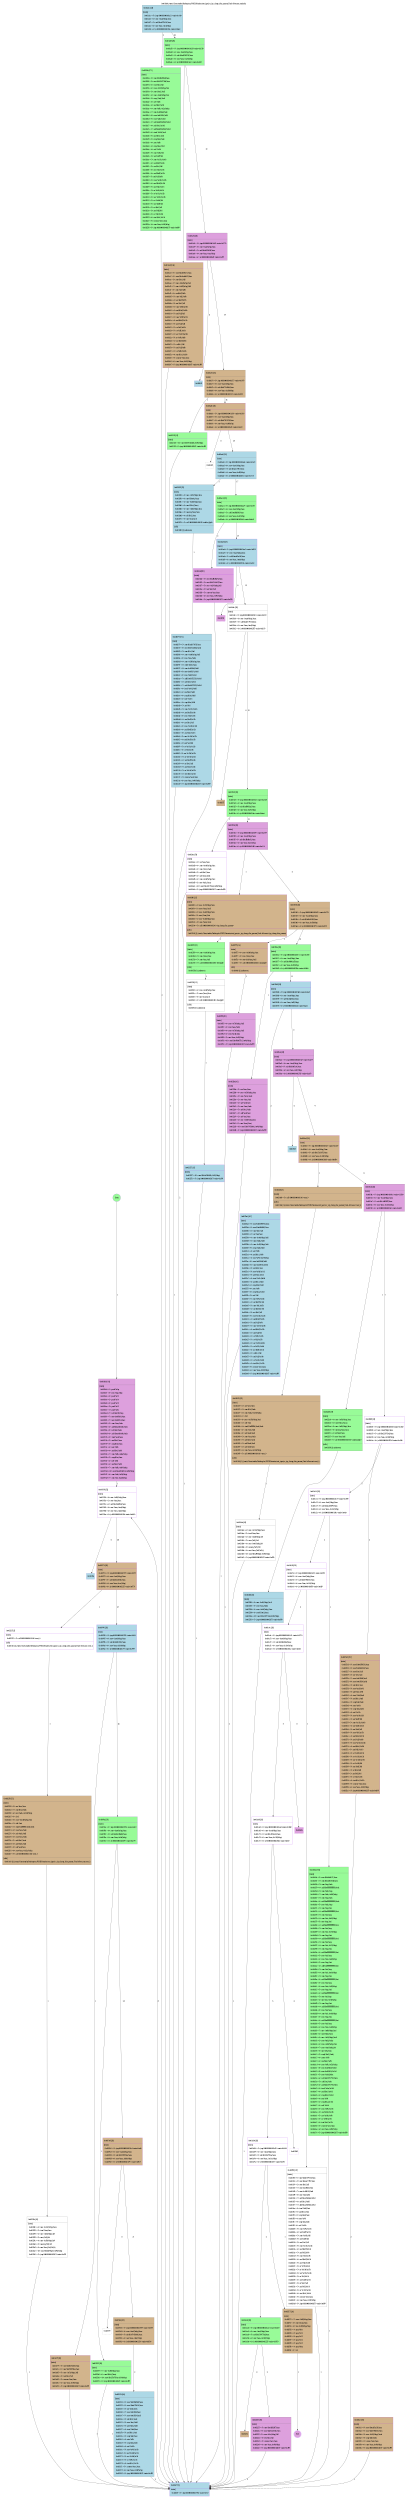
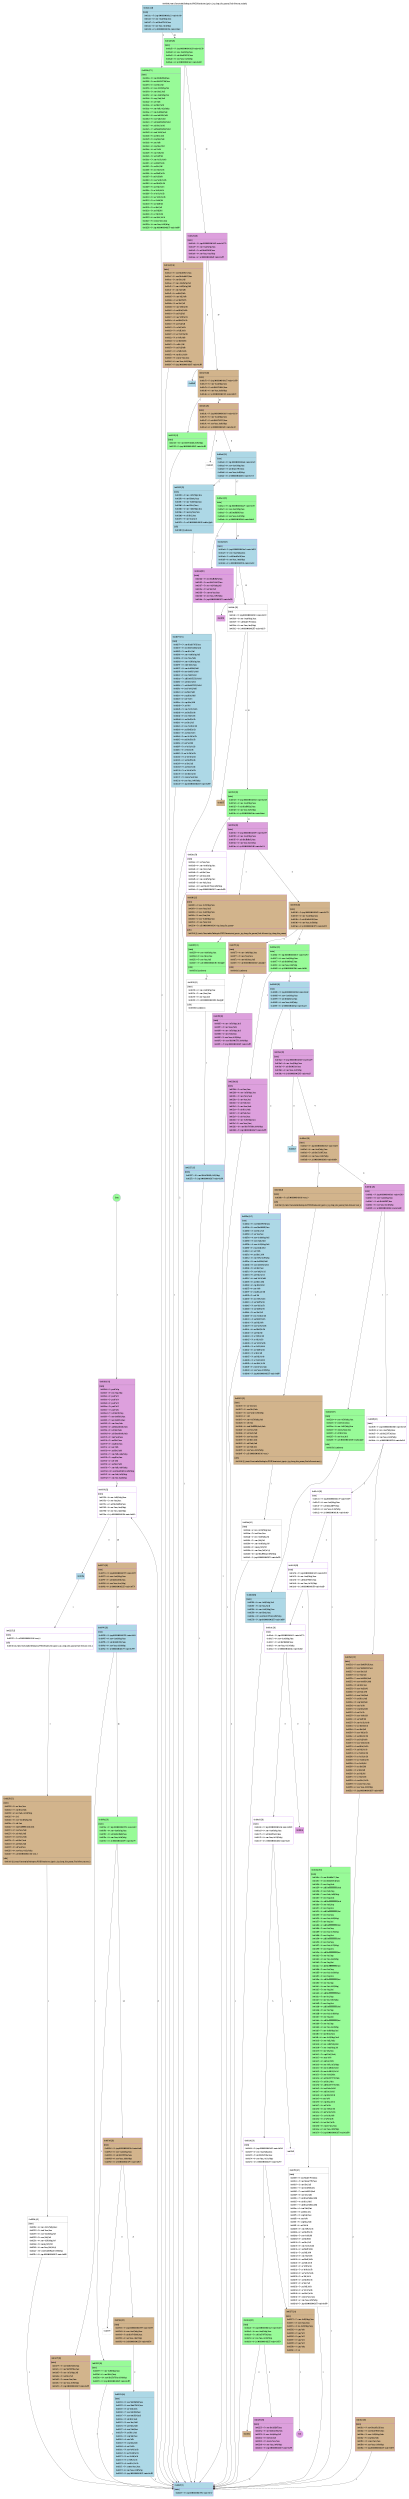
(82, 1608) -> (67, 1603)
